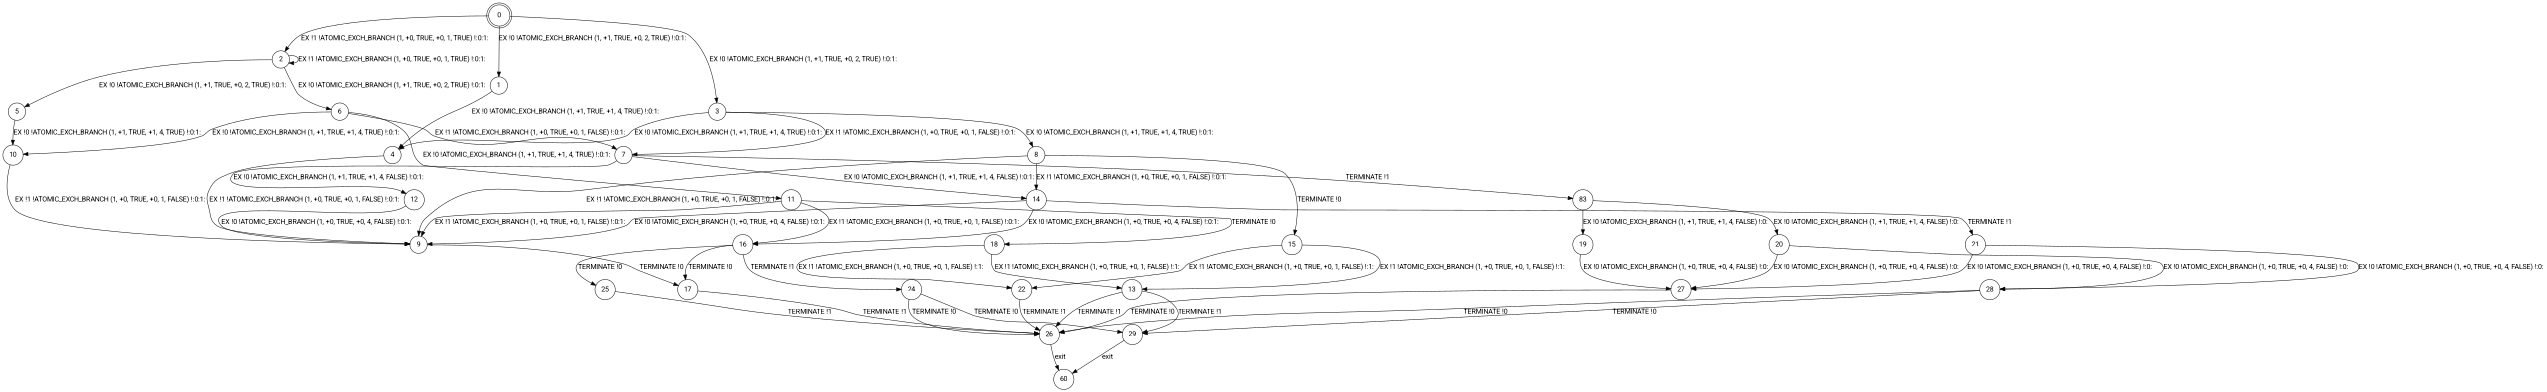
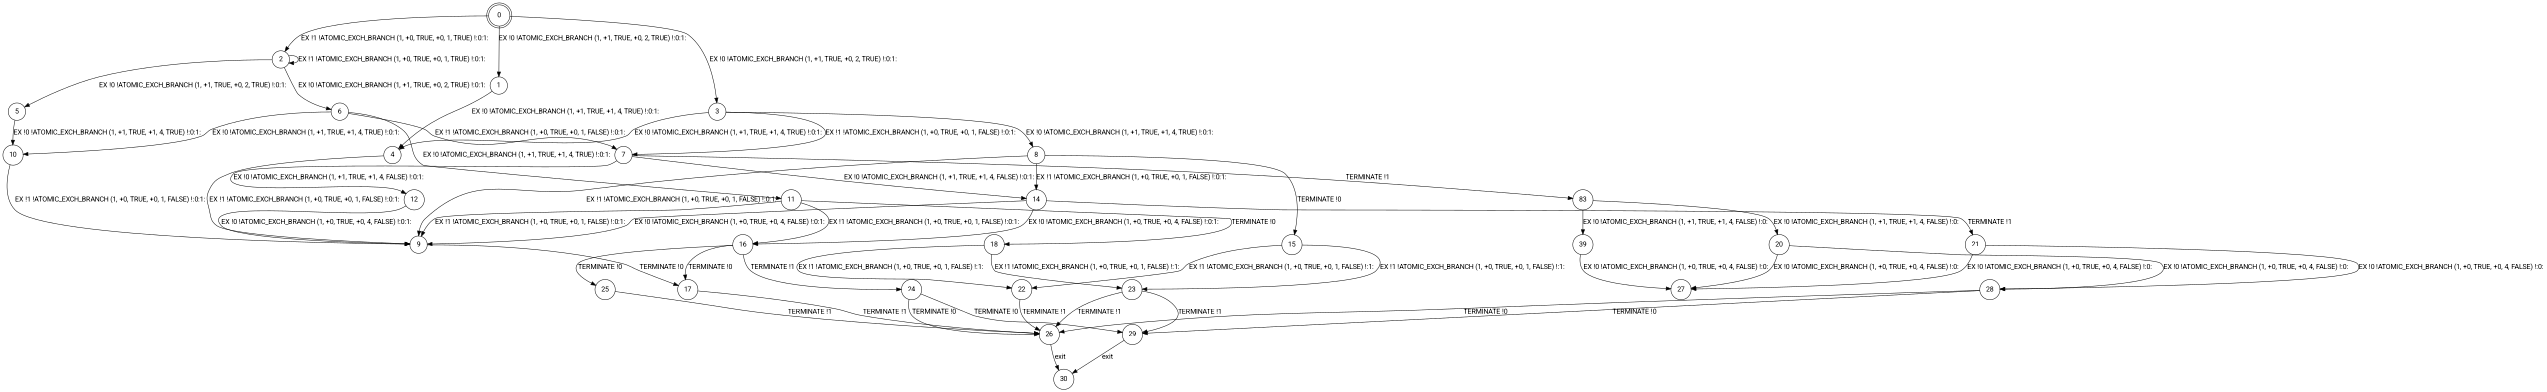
(1583, 245) -> (1583, 245)
(1132, 290) -> (1132, 290)
(1365, 293) -> none
(1064, 379) -> (1064, 379)
